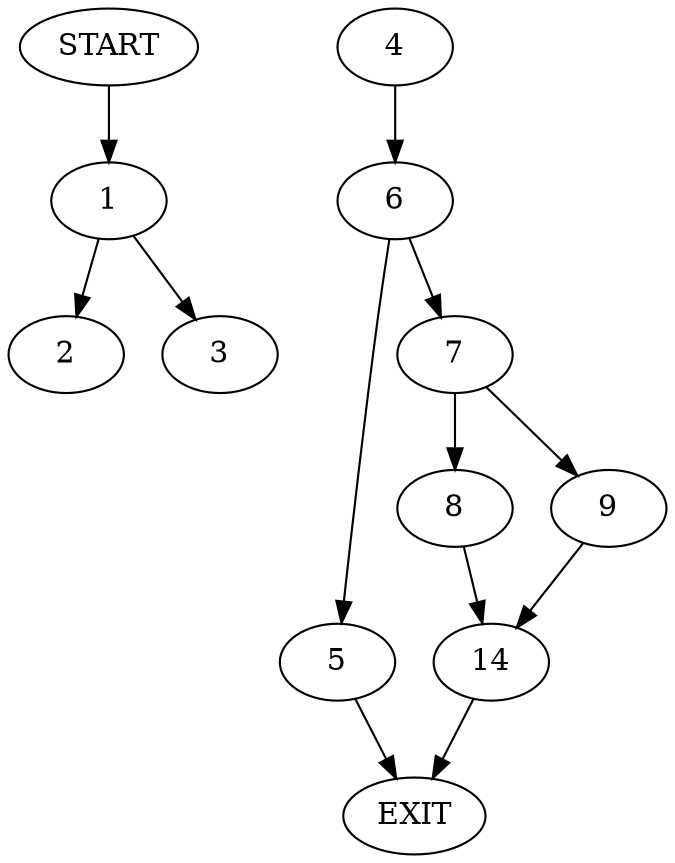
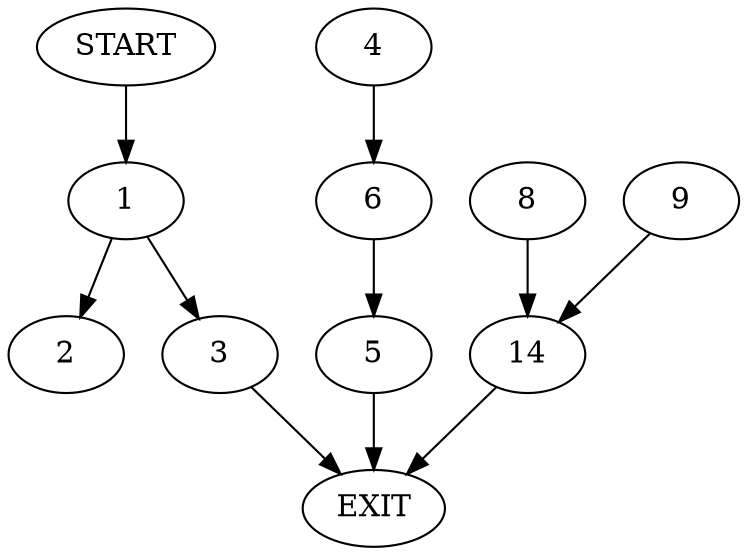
(455, 355) -> none
none -> (288, 423)
